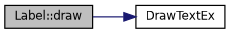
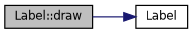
(180, 17) -> (162, 17)
